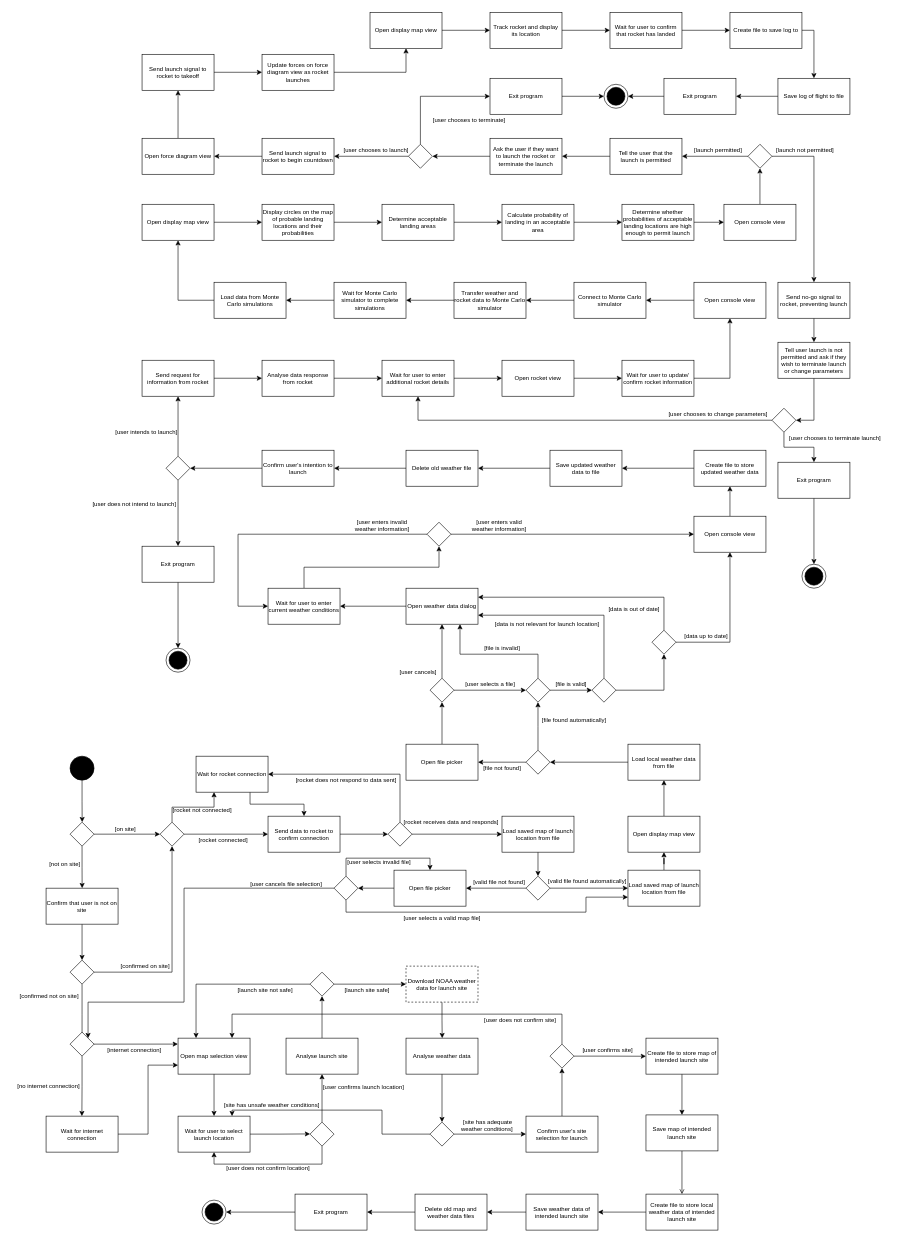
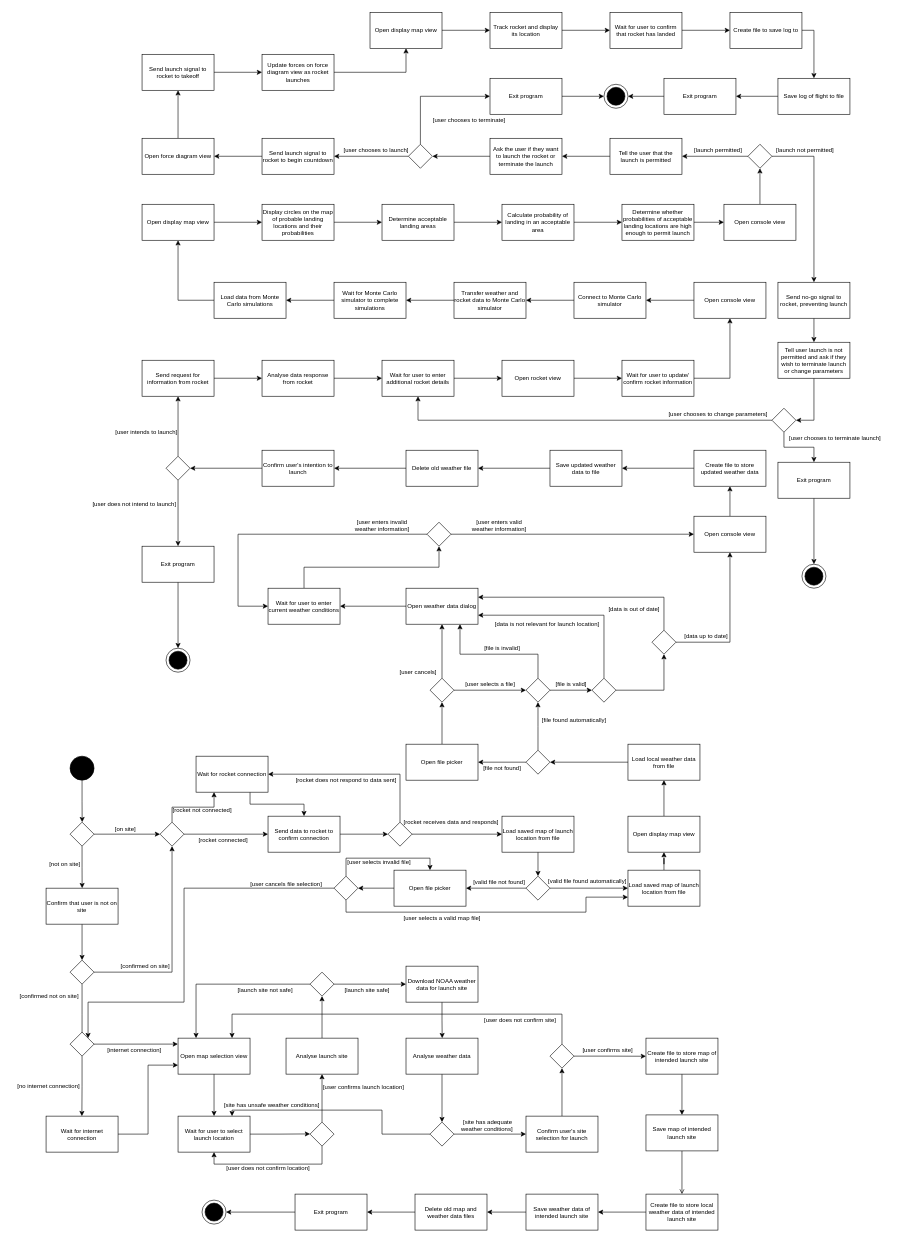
(442, 984) -> (442, 984)
